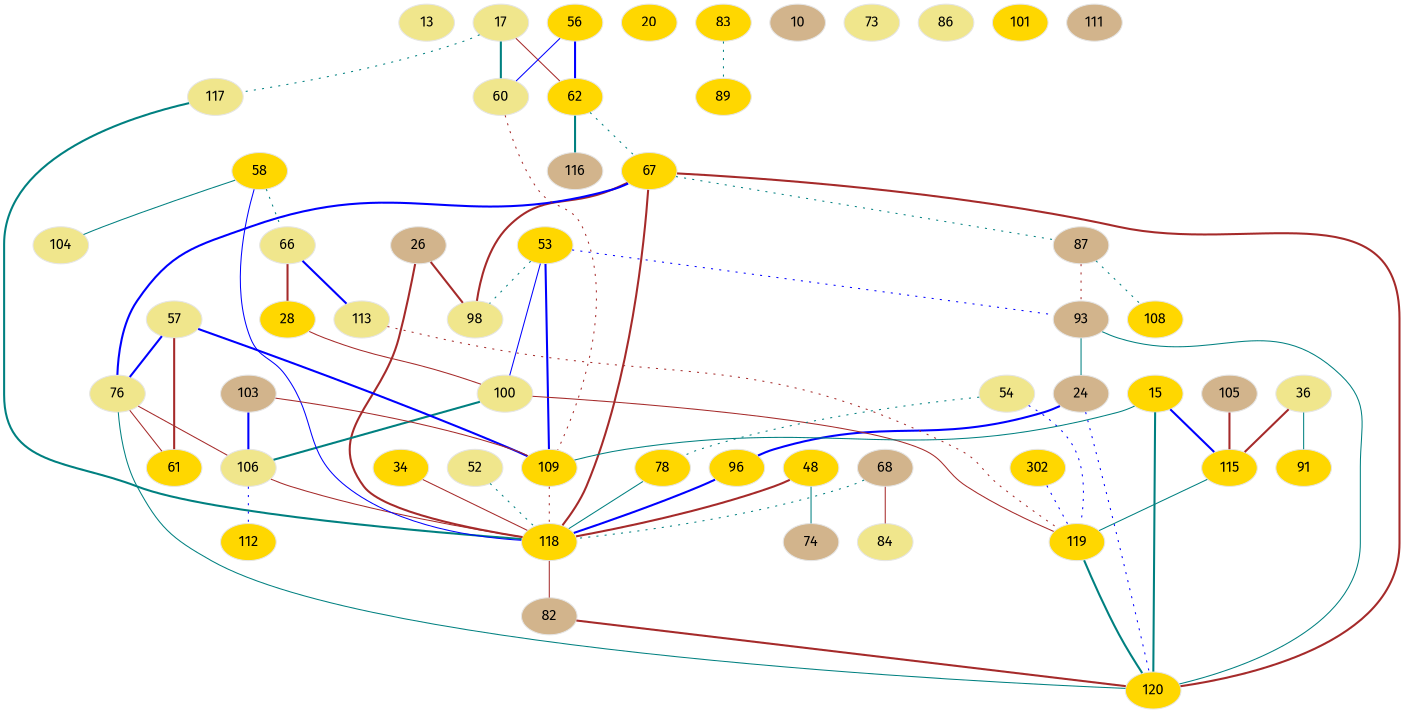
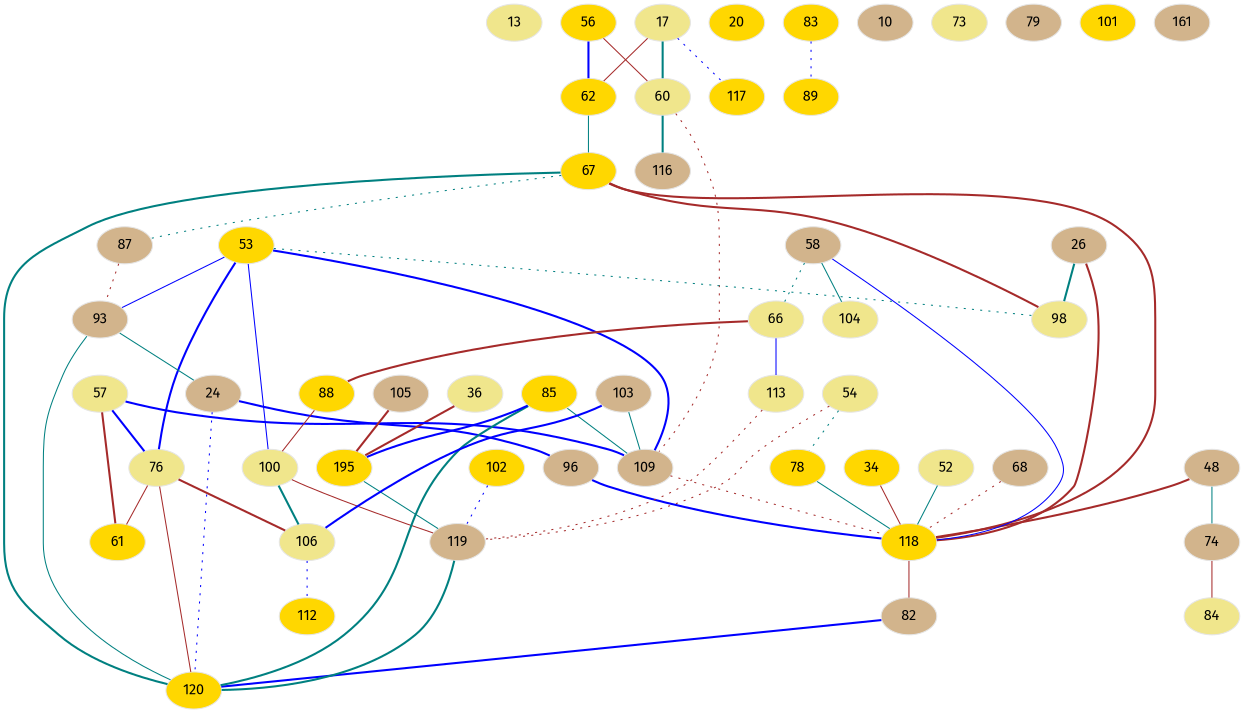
(946, 23) -> none
none -> (1034, 23)
(1094, 23) -> (1182, 23)
(542, 55) -> (621, 55)
(723, 60) -> (811, 60)
(362, 69) -> (700, 60)
(215, 97) -> (737, 97)
(575, 134) -> (663, 134)
(612, 134) -> (588, 134)
(260, 171) -> (813, 245)
(331, 207) -> (186, 352)
(1315, 235) -> (38, 253)
(325, 282) -> (776, 357)
(447, 282) -> (1069, 282)
(813, 282) -> (173, 282)
(288, 319) -> (327, 394)
(1155, 319) -> none
(1155, 394) -> (549, 394)
(391, 418) -> (634, 431)
(183, 431) -> (232, 505)
(1077, 454) -> (662, 508)
(47, 459) -> none
(549, 468) -> (645, 468)
(737, 468) -> (571, 468)
(811, 468) -> (1212, 468)
(1038, 468) -> (497, 468)
(1229, 468) -> (344, 468)
(1304, 468) -> none
(512, 505) -> (927, 505)
(885, 505) -> (1212, 579)
(364, 506) -> none
(722, 517) -> (964, 505)
(1077, 542) -> (458, 542)
(572, 644) -> (175, 579)
(851, 653) -> (551, 653)
